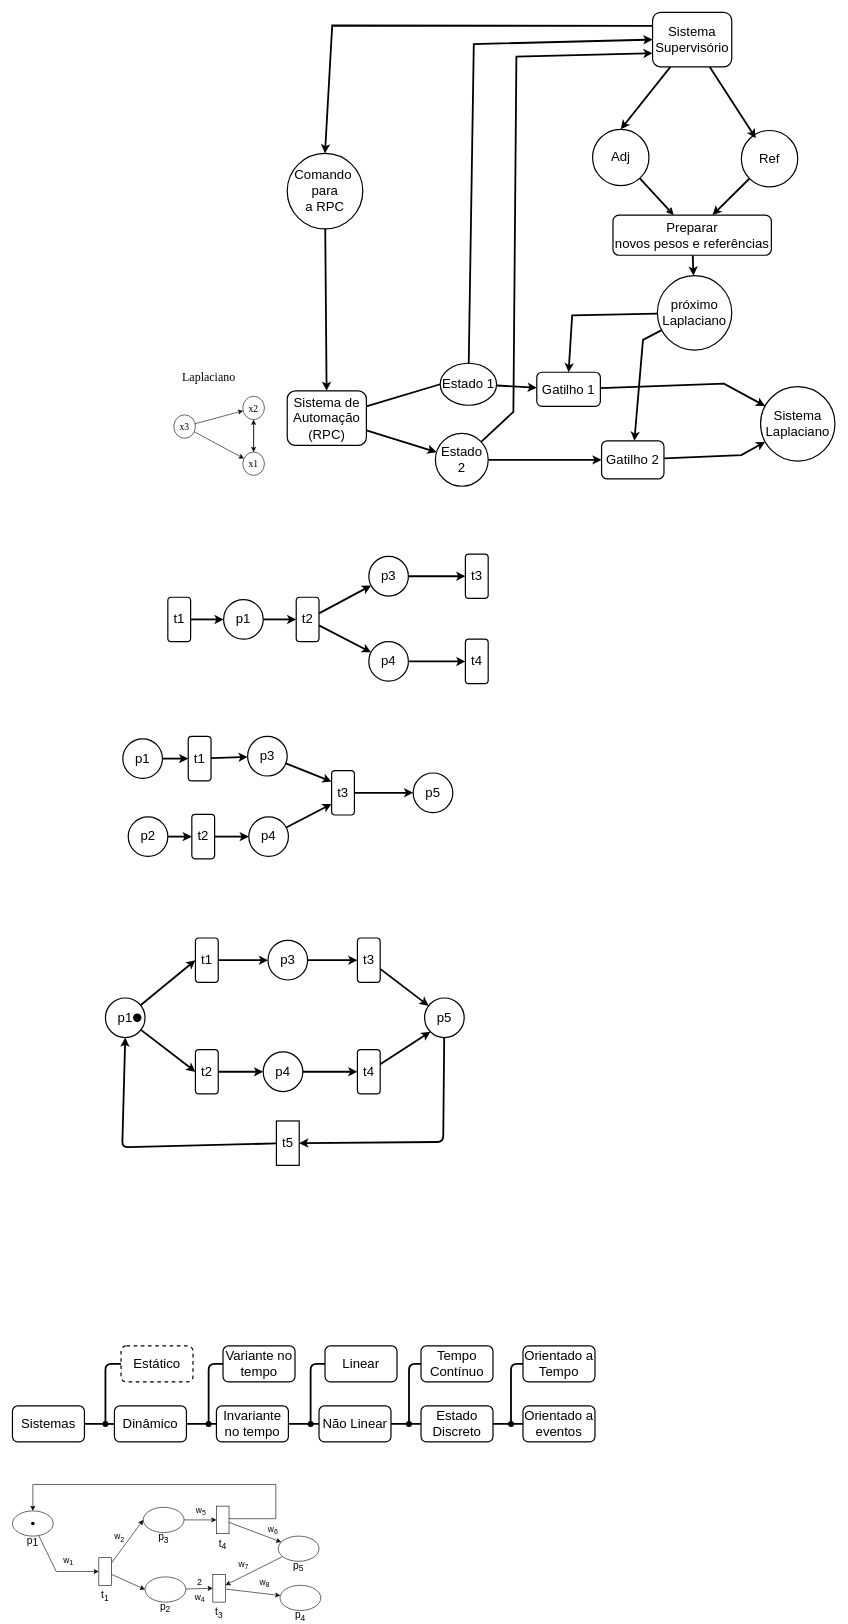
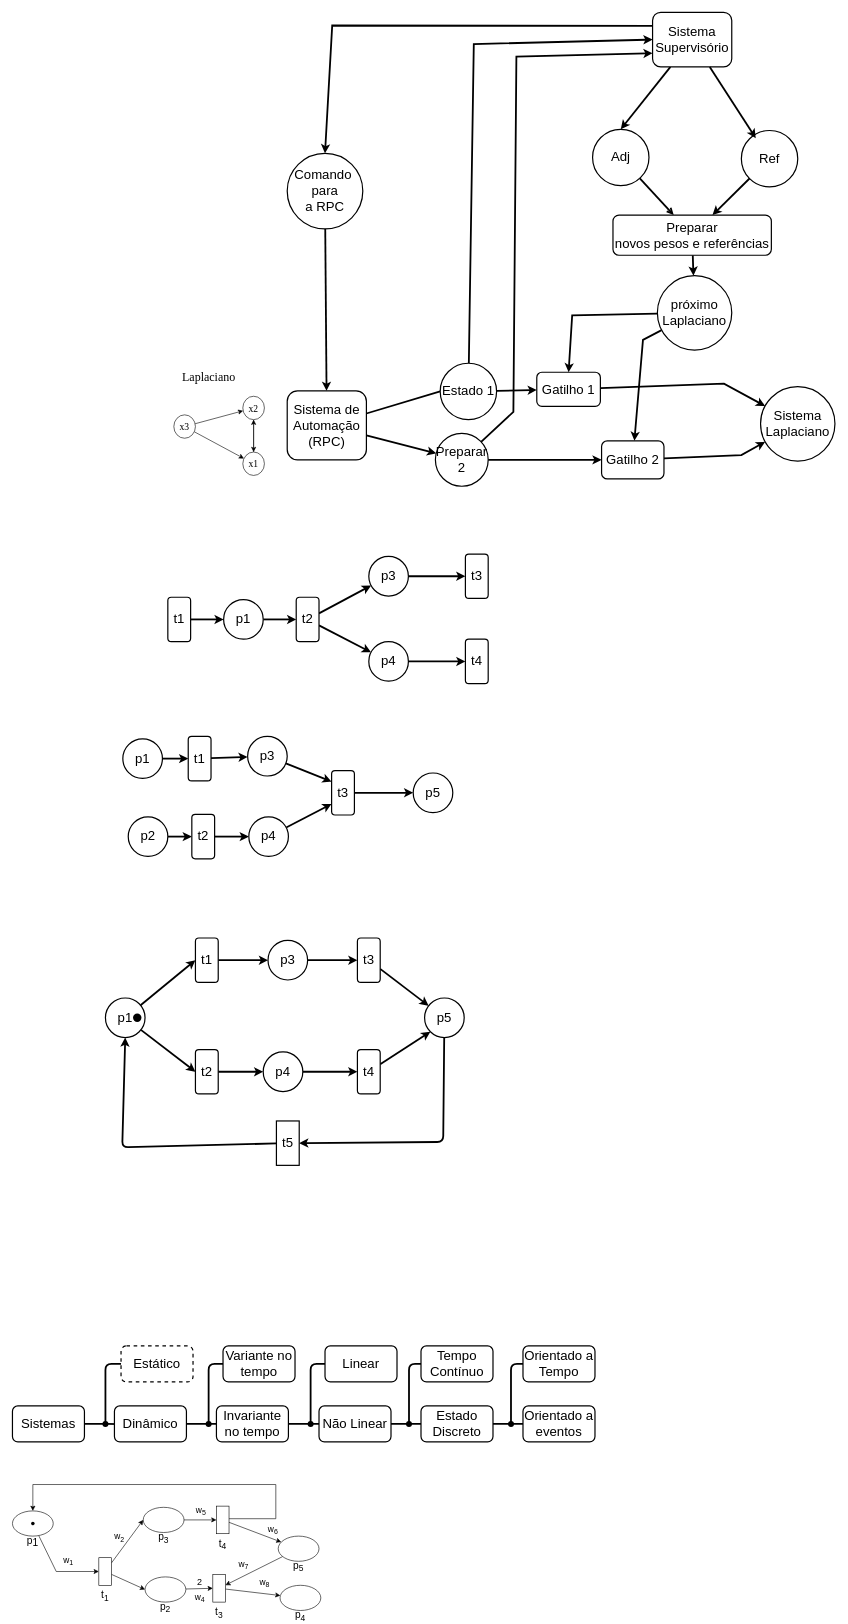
(468, 384) -> (468, 392)
(327, 418) -> (327, 425)
(462, 460) -> (462, 460)
